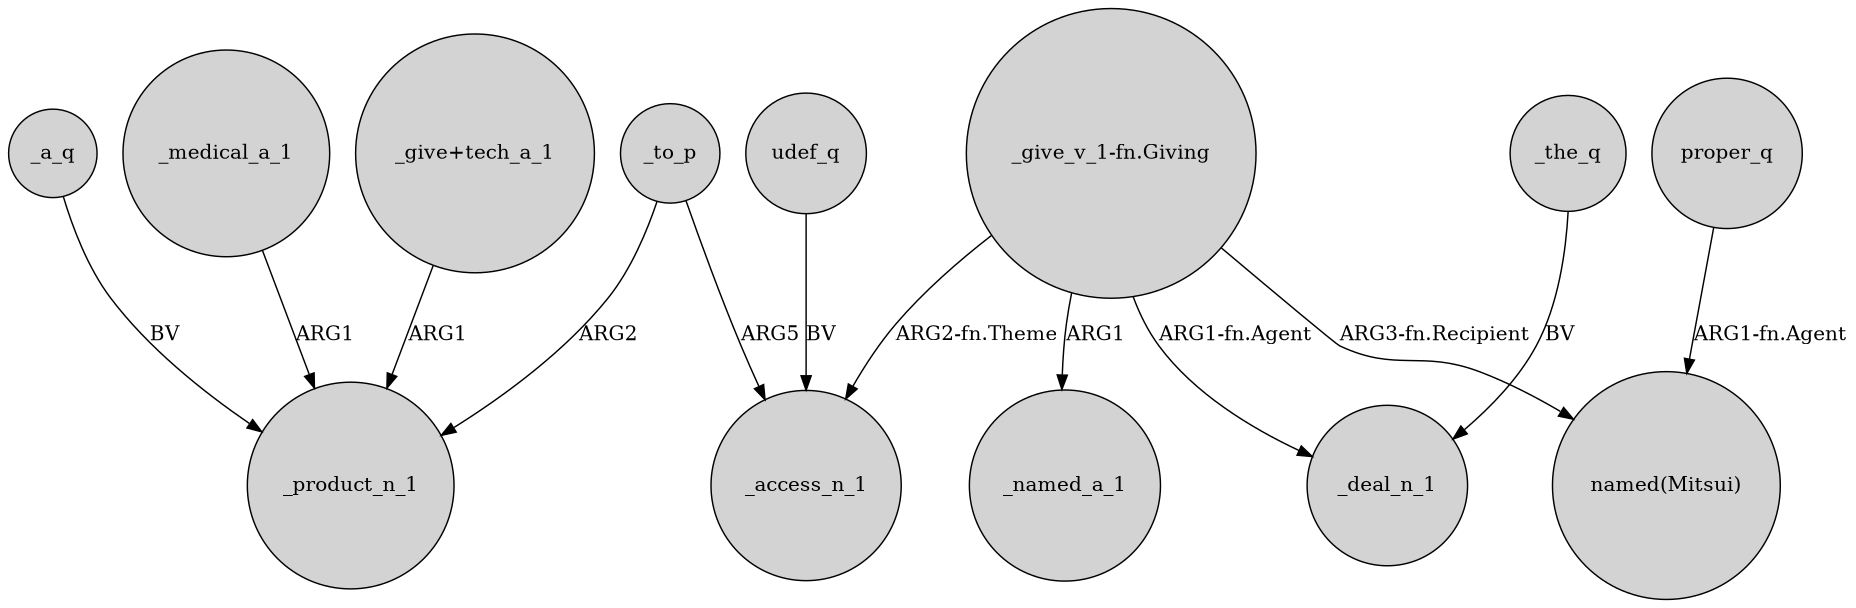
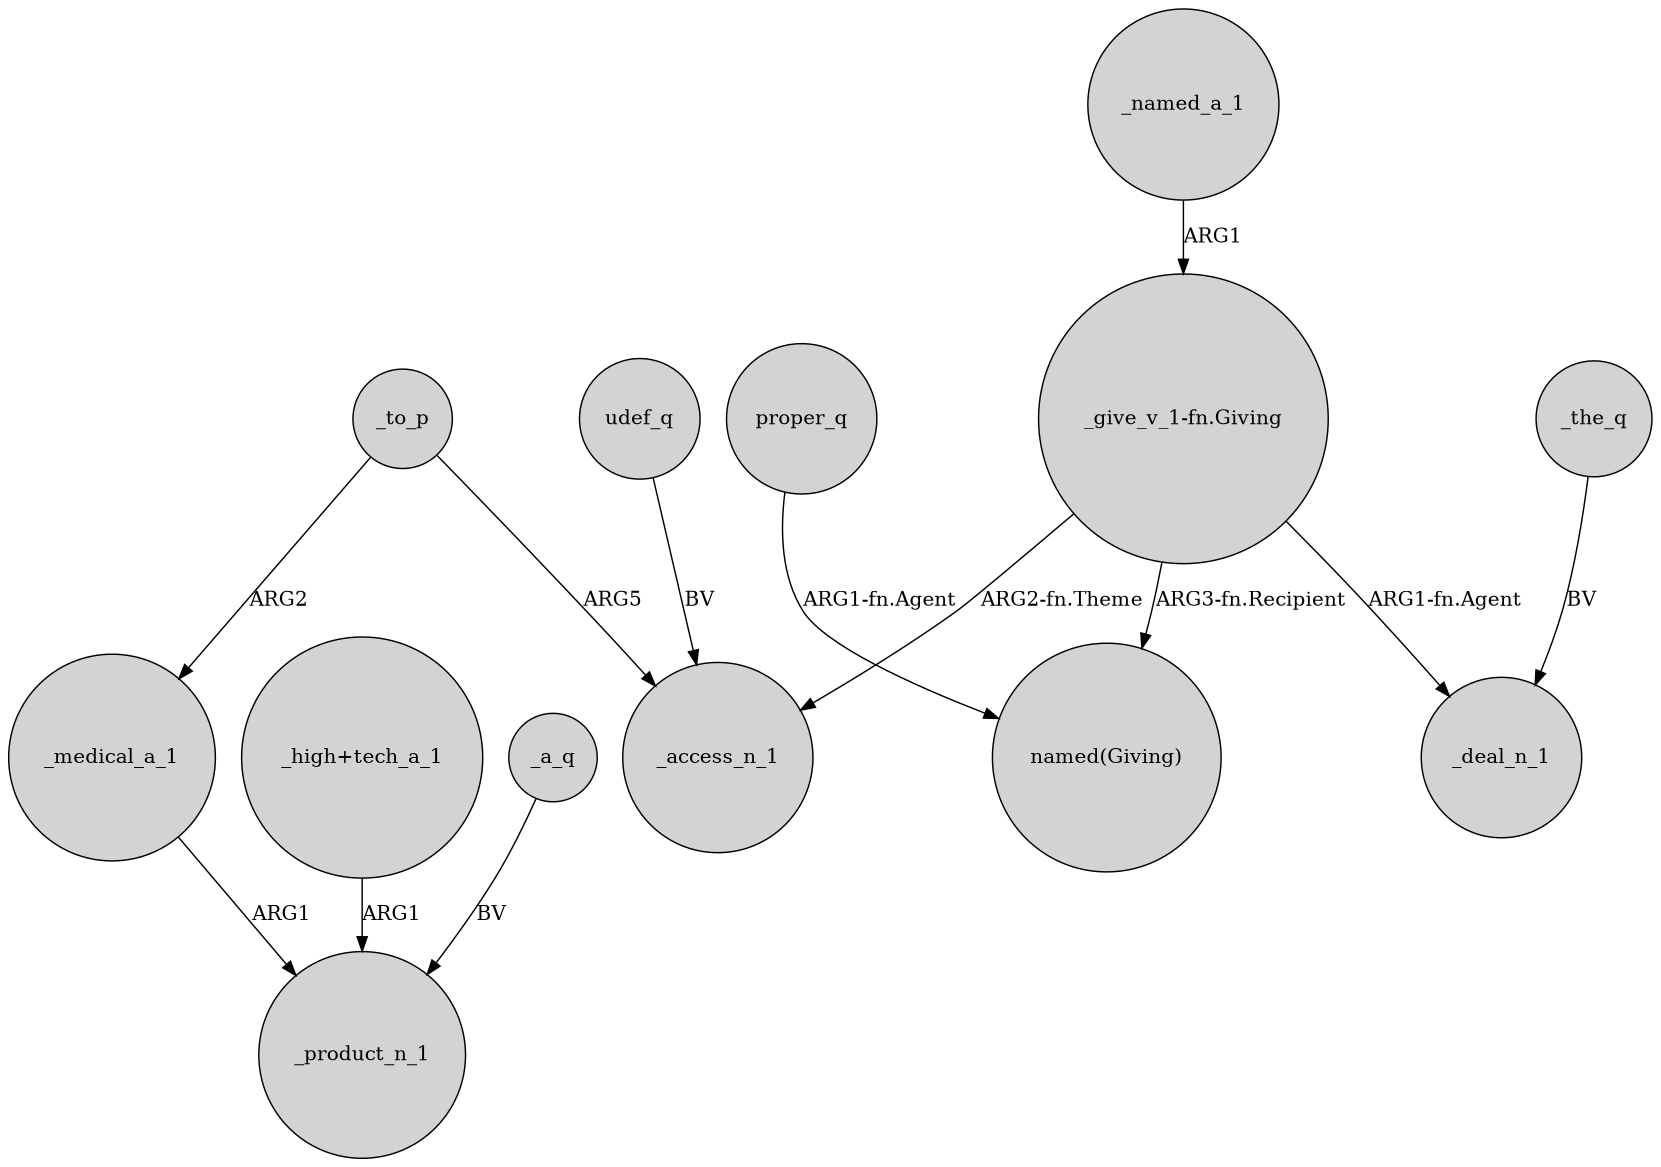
(475, 153) -> (362, 758)
(577, 332) -> (280, 563)
(1065, 334) -> (1183, 230)
(1666, 486) -> (1107, 758)
